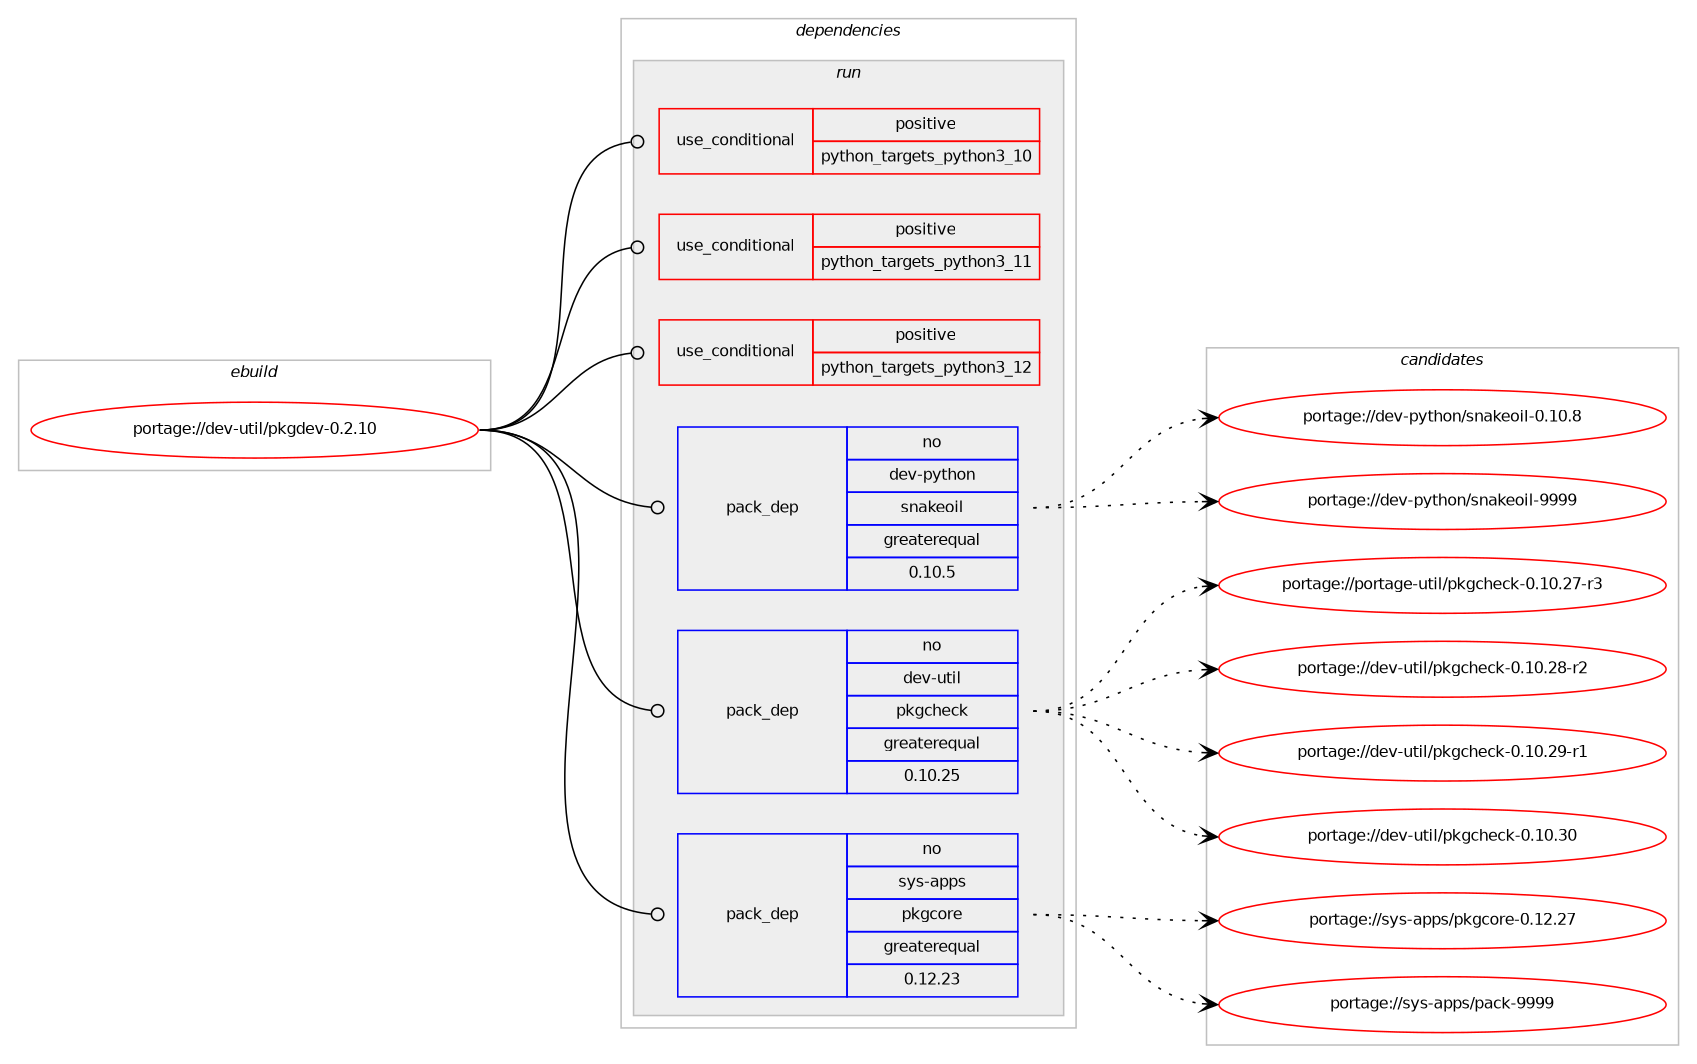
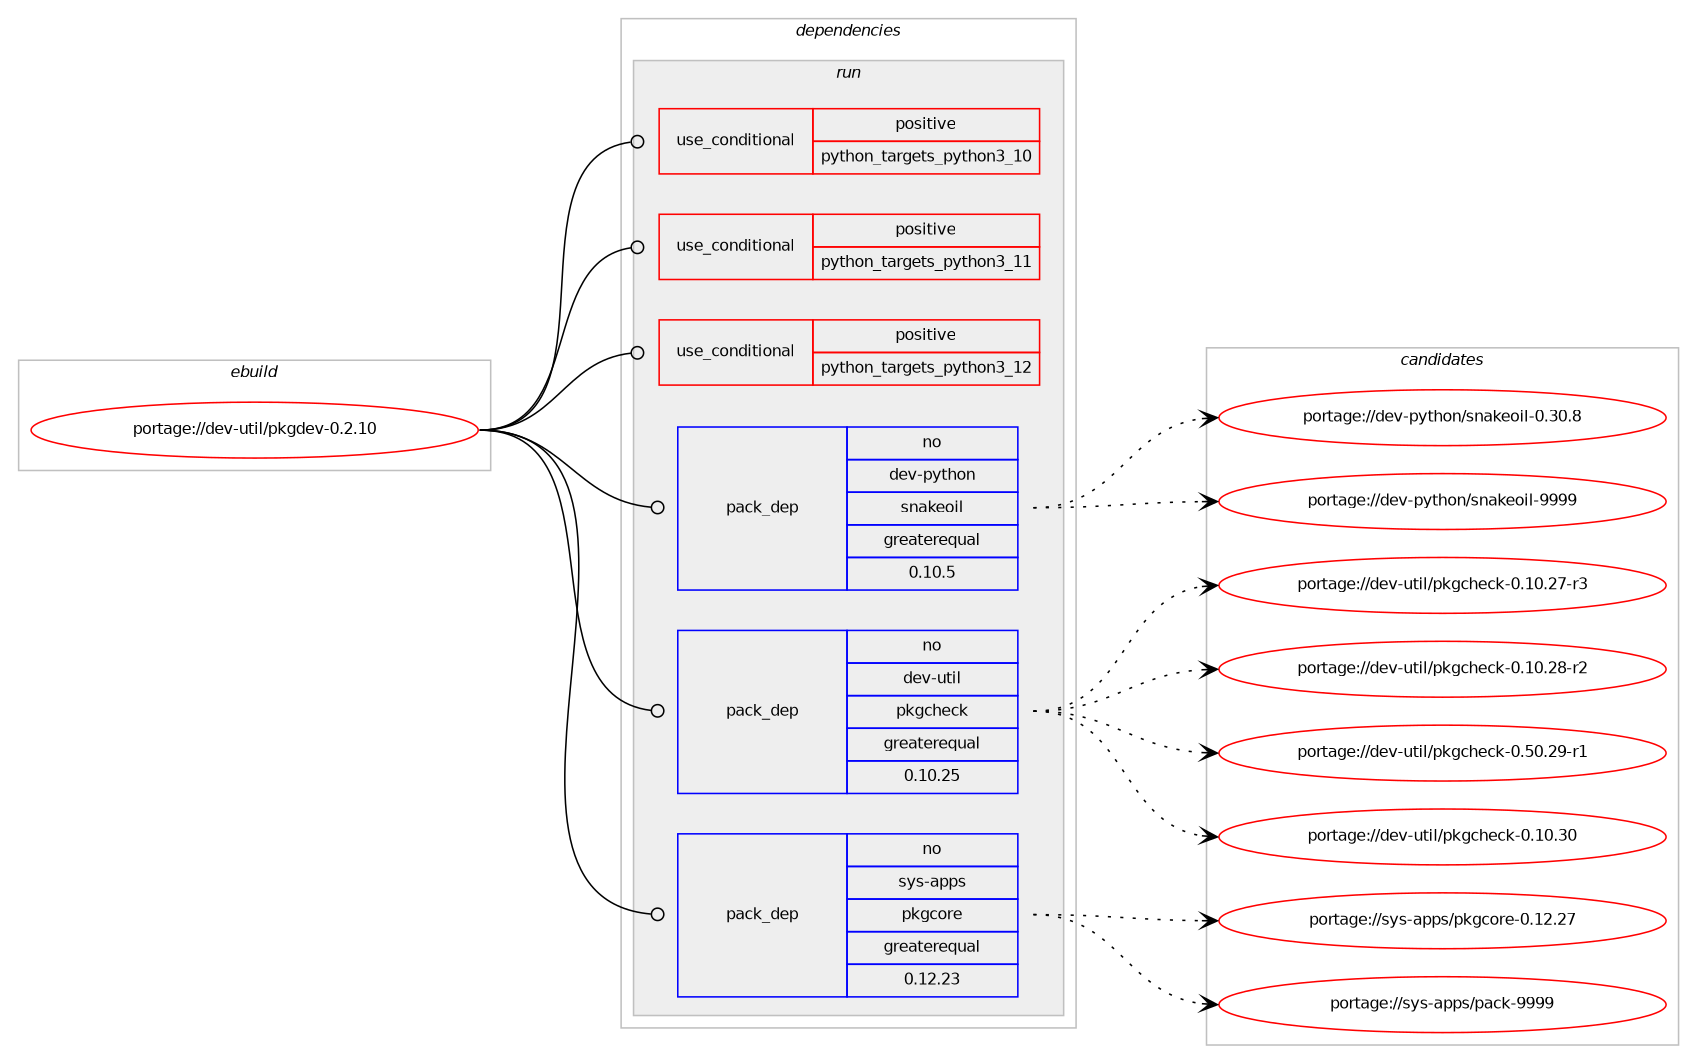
(1443, 418) -> (1443, 418)
(1443, 585) -> (1443, 585)
(1443, 753) -> (1443, 753)
